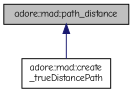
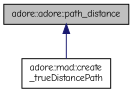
(66, 14) -> (66, 14)
